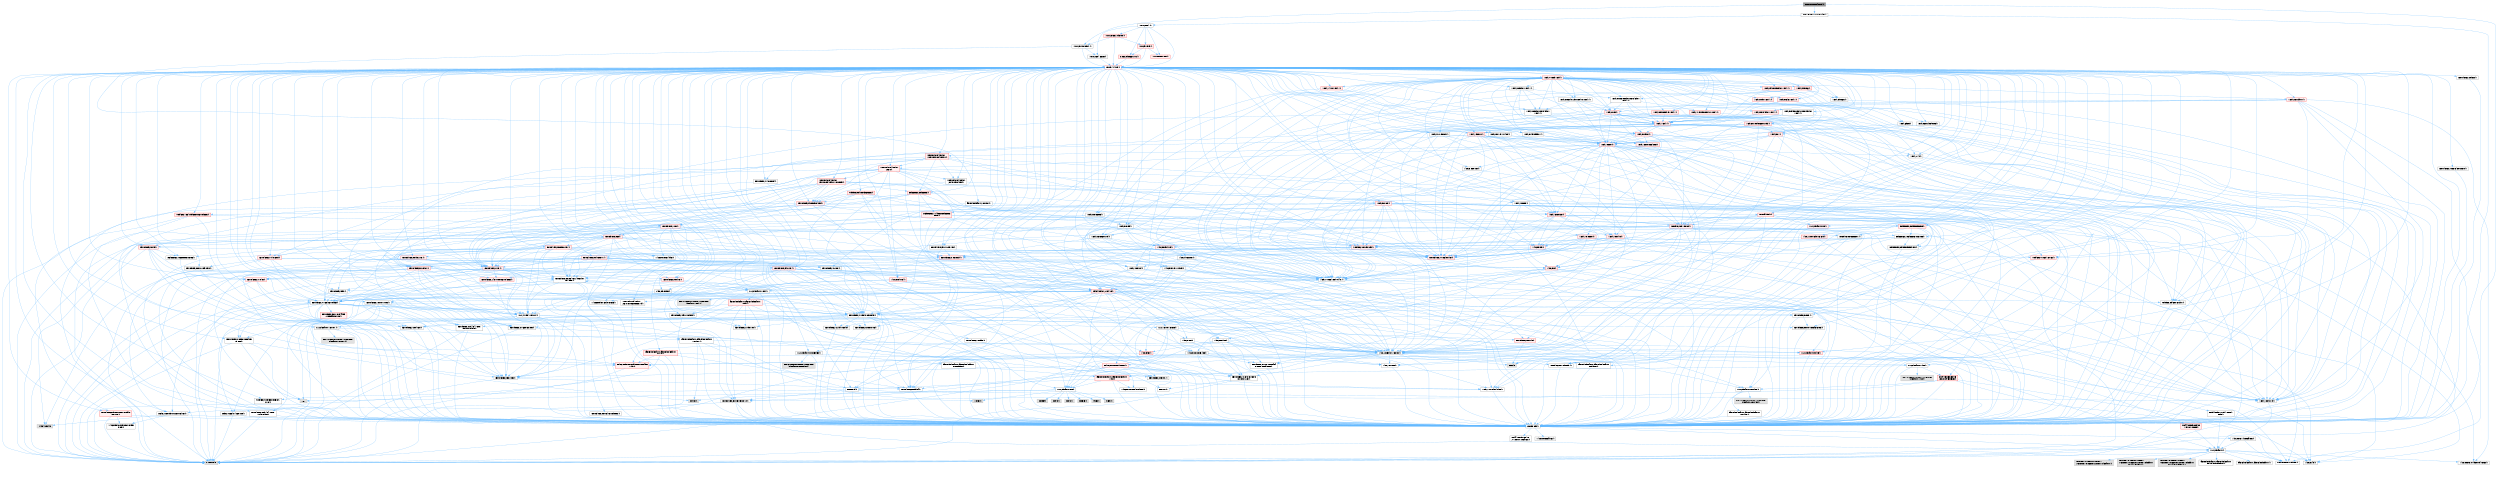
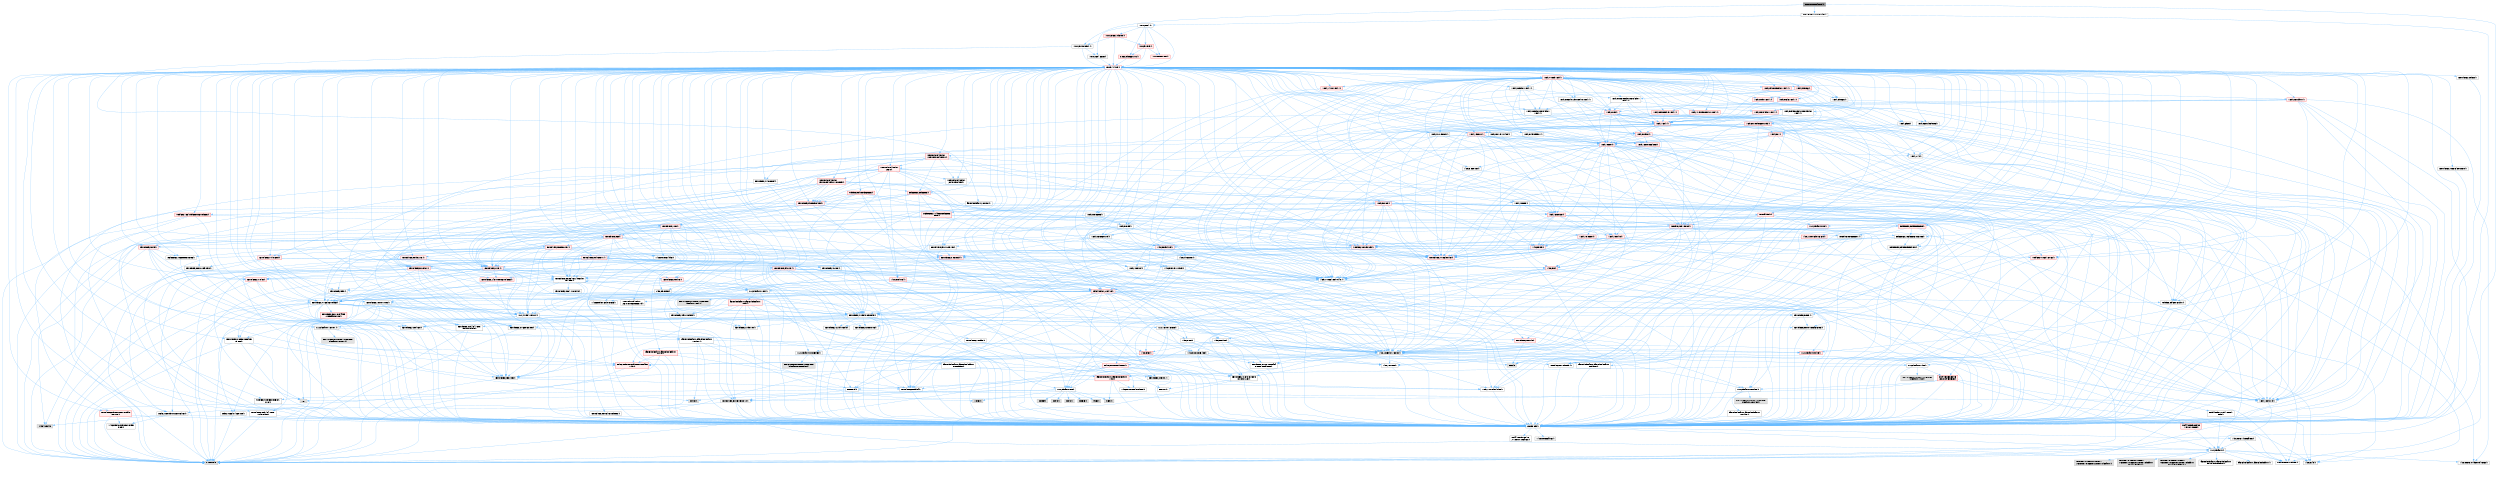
none -> (1027, 242)
none -> (568, 291)
(1088, 384) -> (1111, 389)
